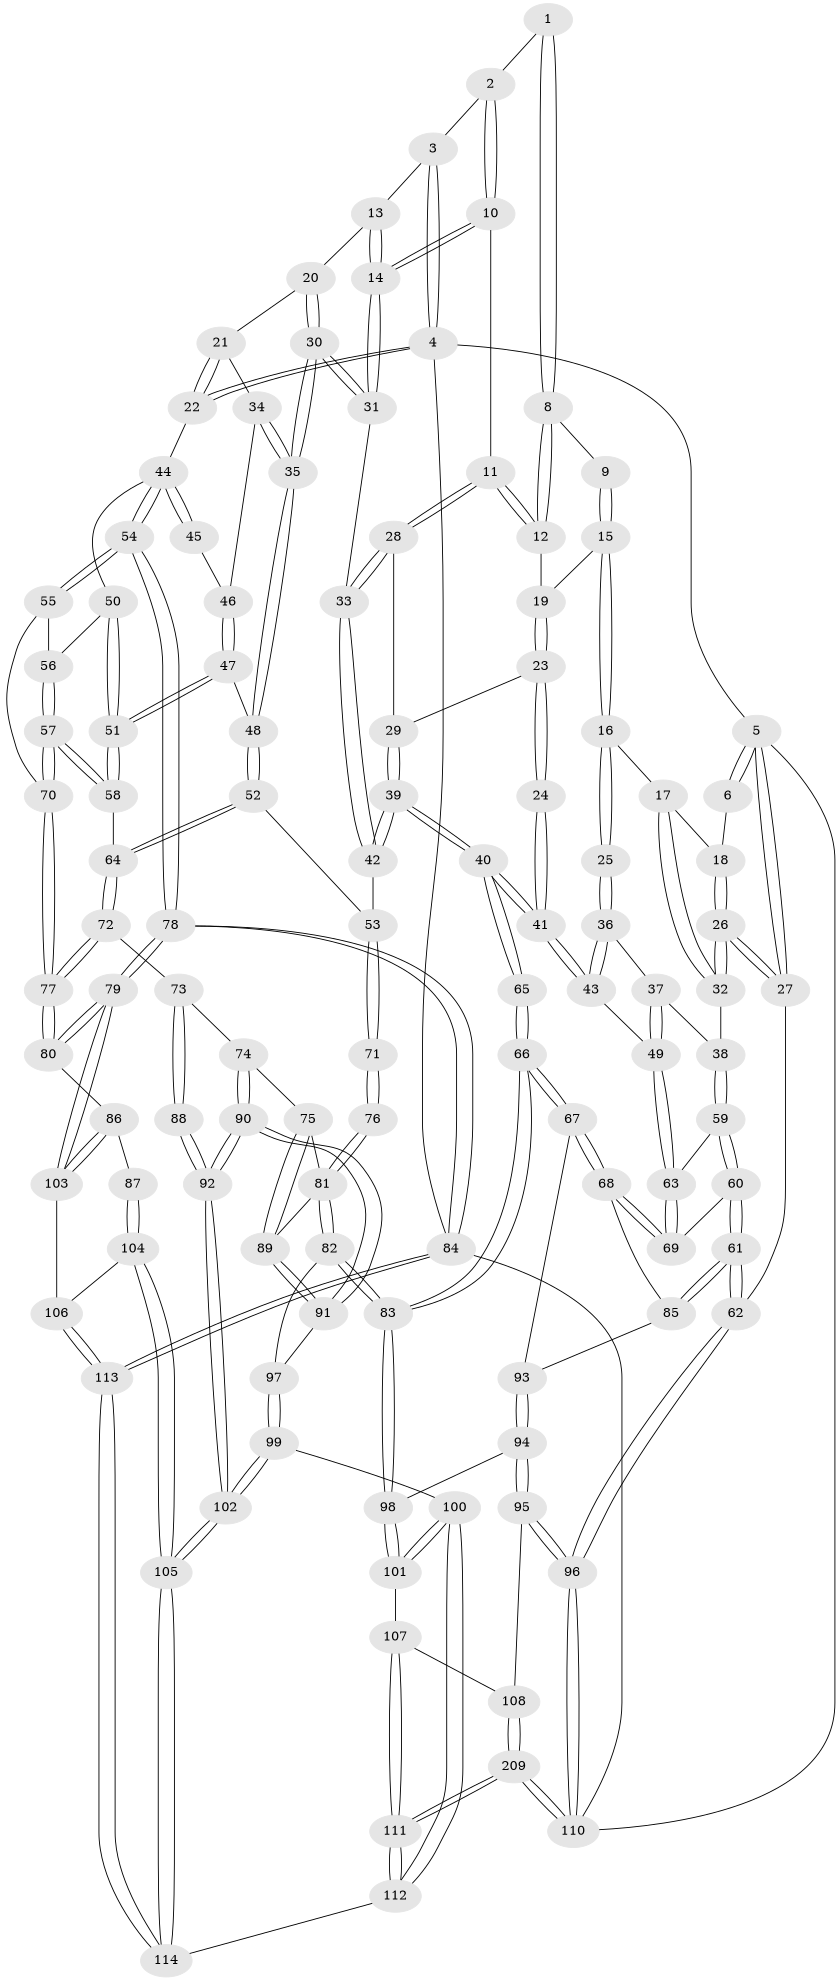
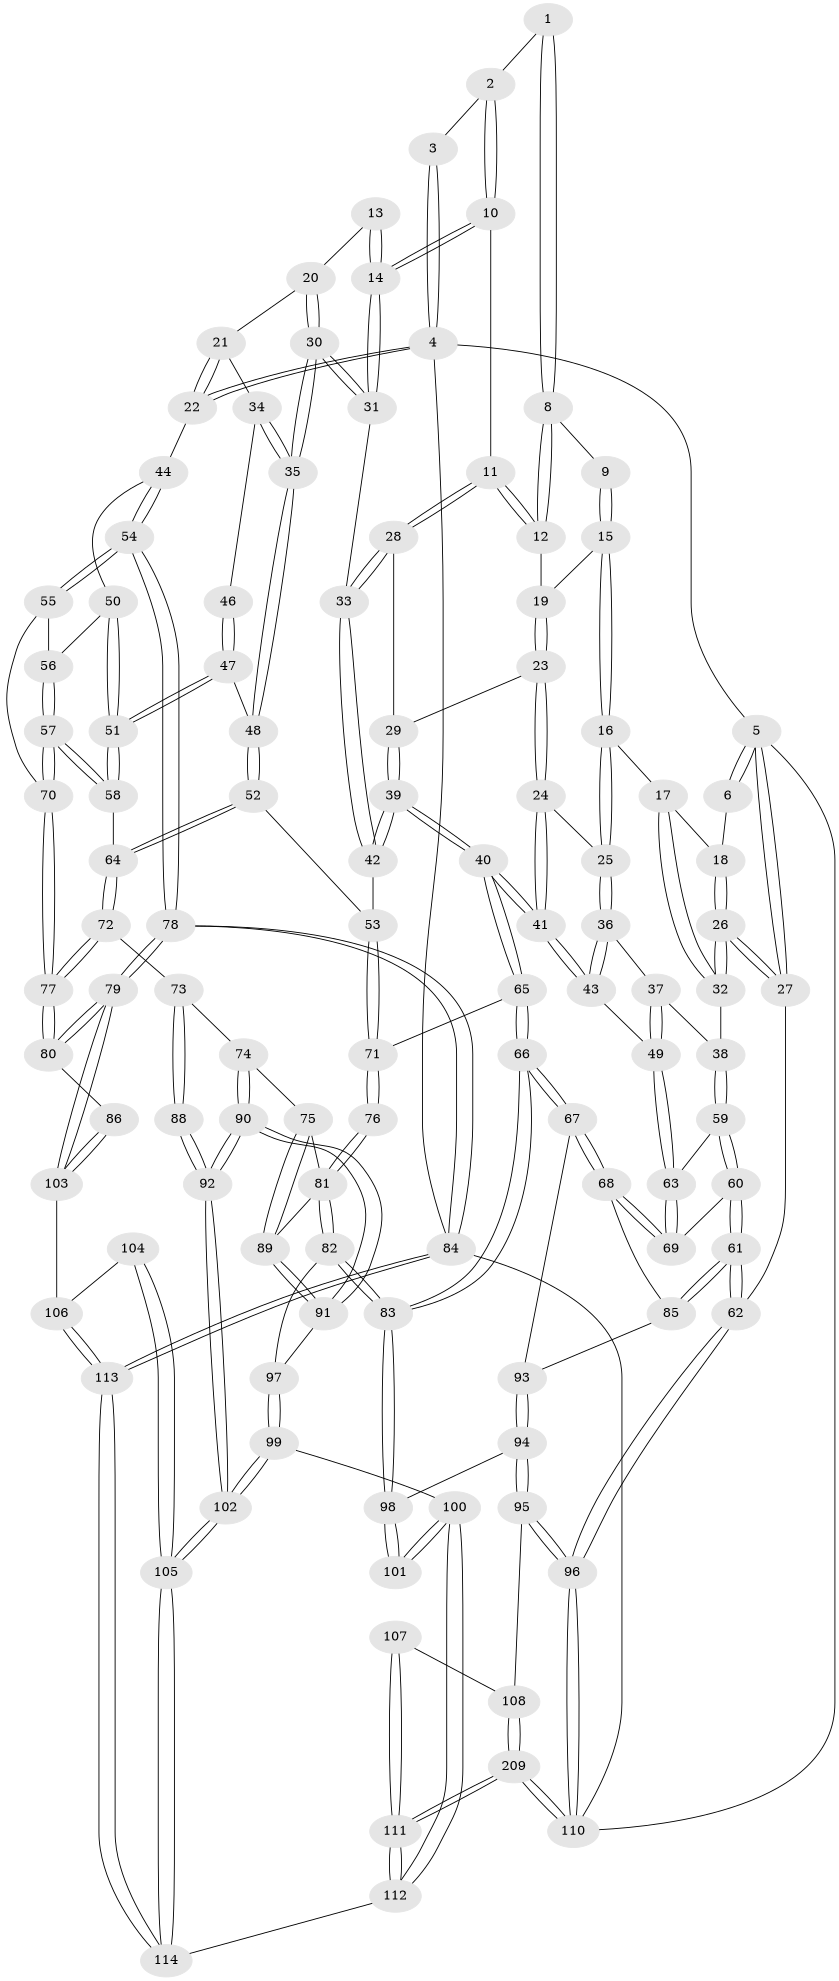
(404, 182) -> none
(194, 537) -> none
none -> (573, 828)
none -> (442, 1025)
(133, 1184) -> none
(395, 1605) -> none
